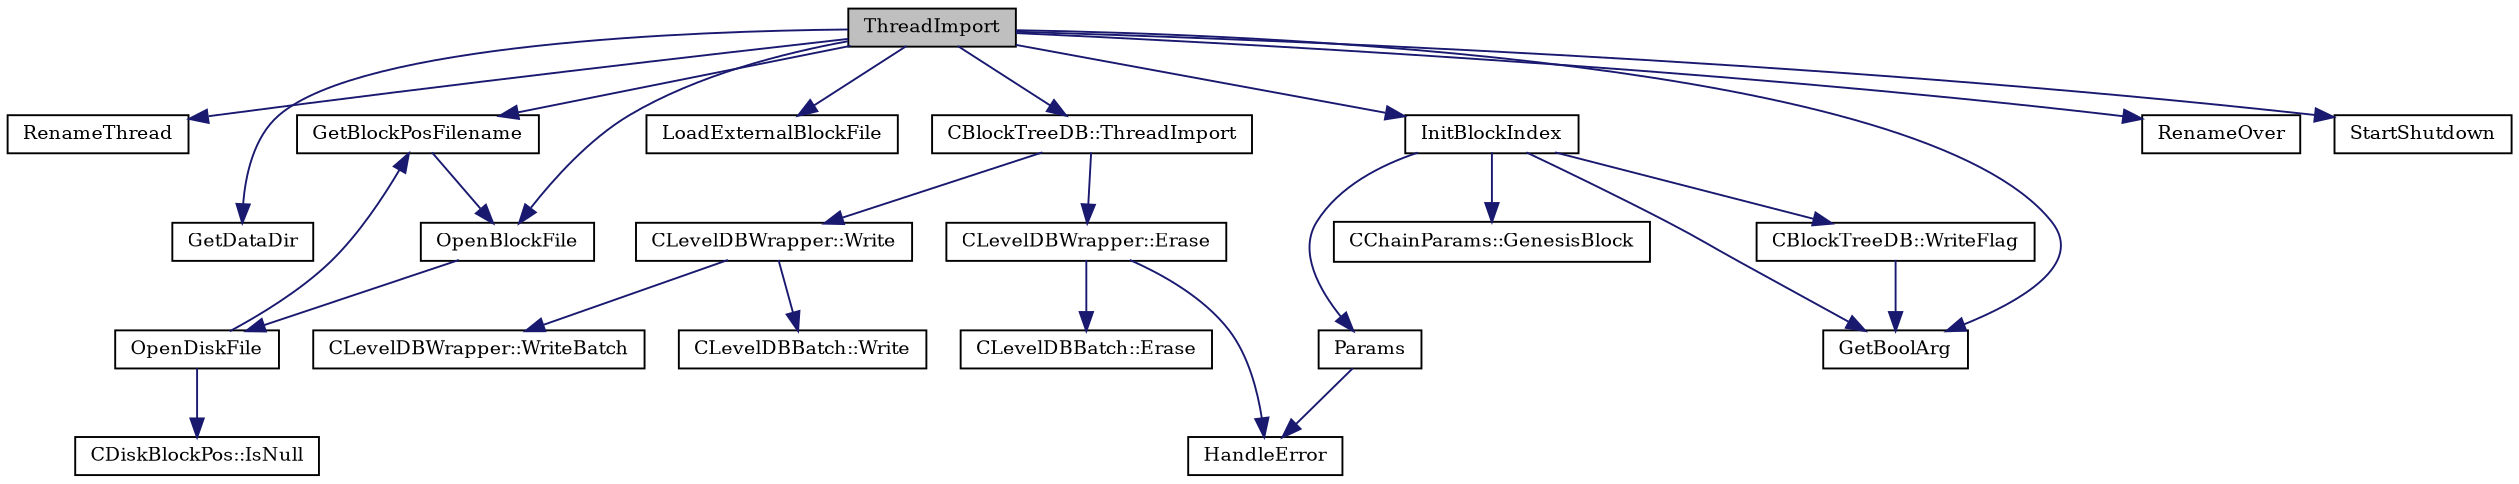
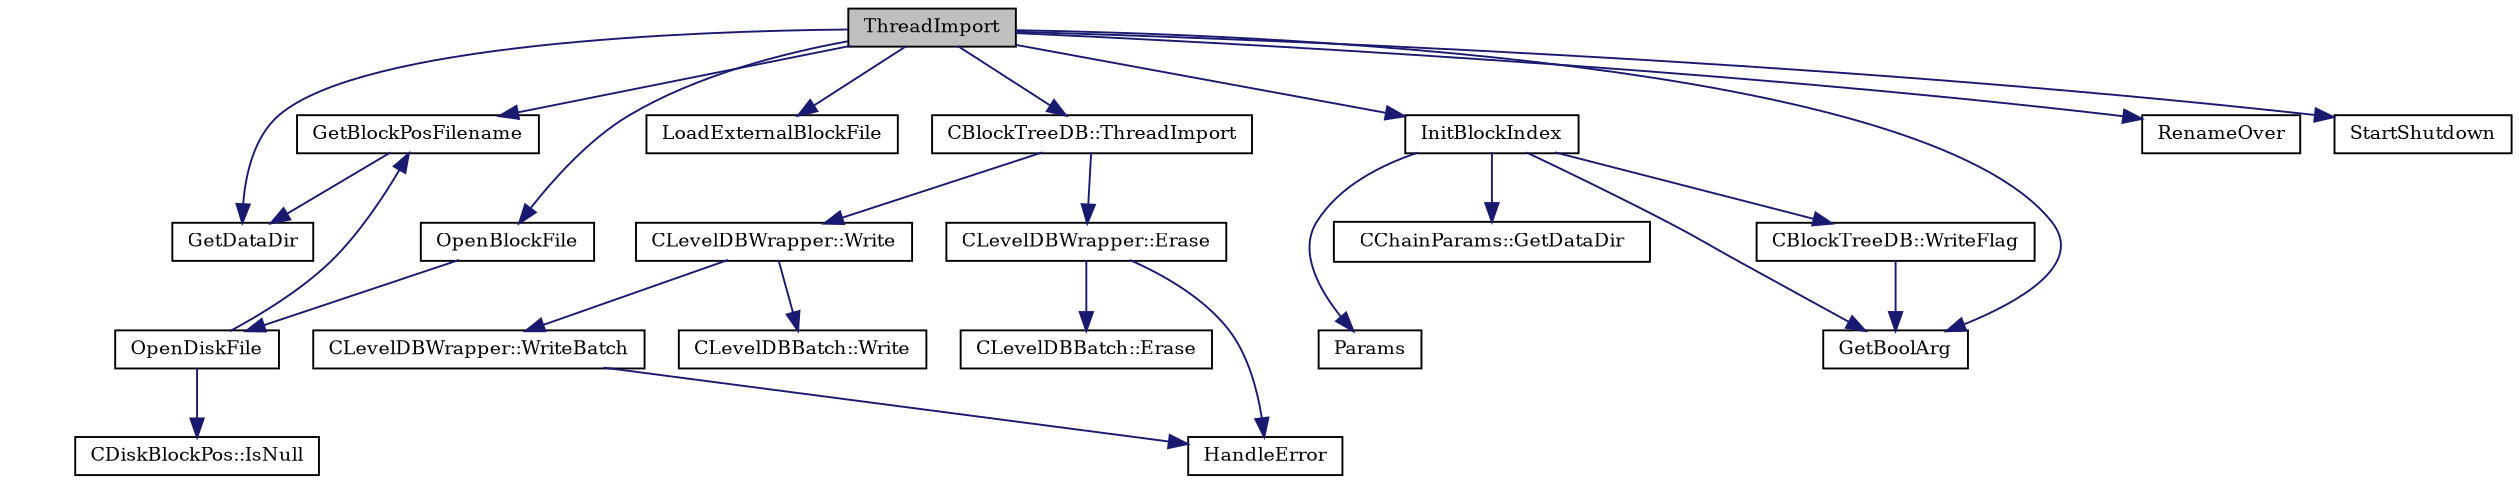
(98, 134) -> none
(456, 180) -> (339, 183)
(1492, 242) -> (1492, 242)
(1324, 396) -> (886, 405)
